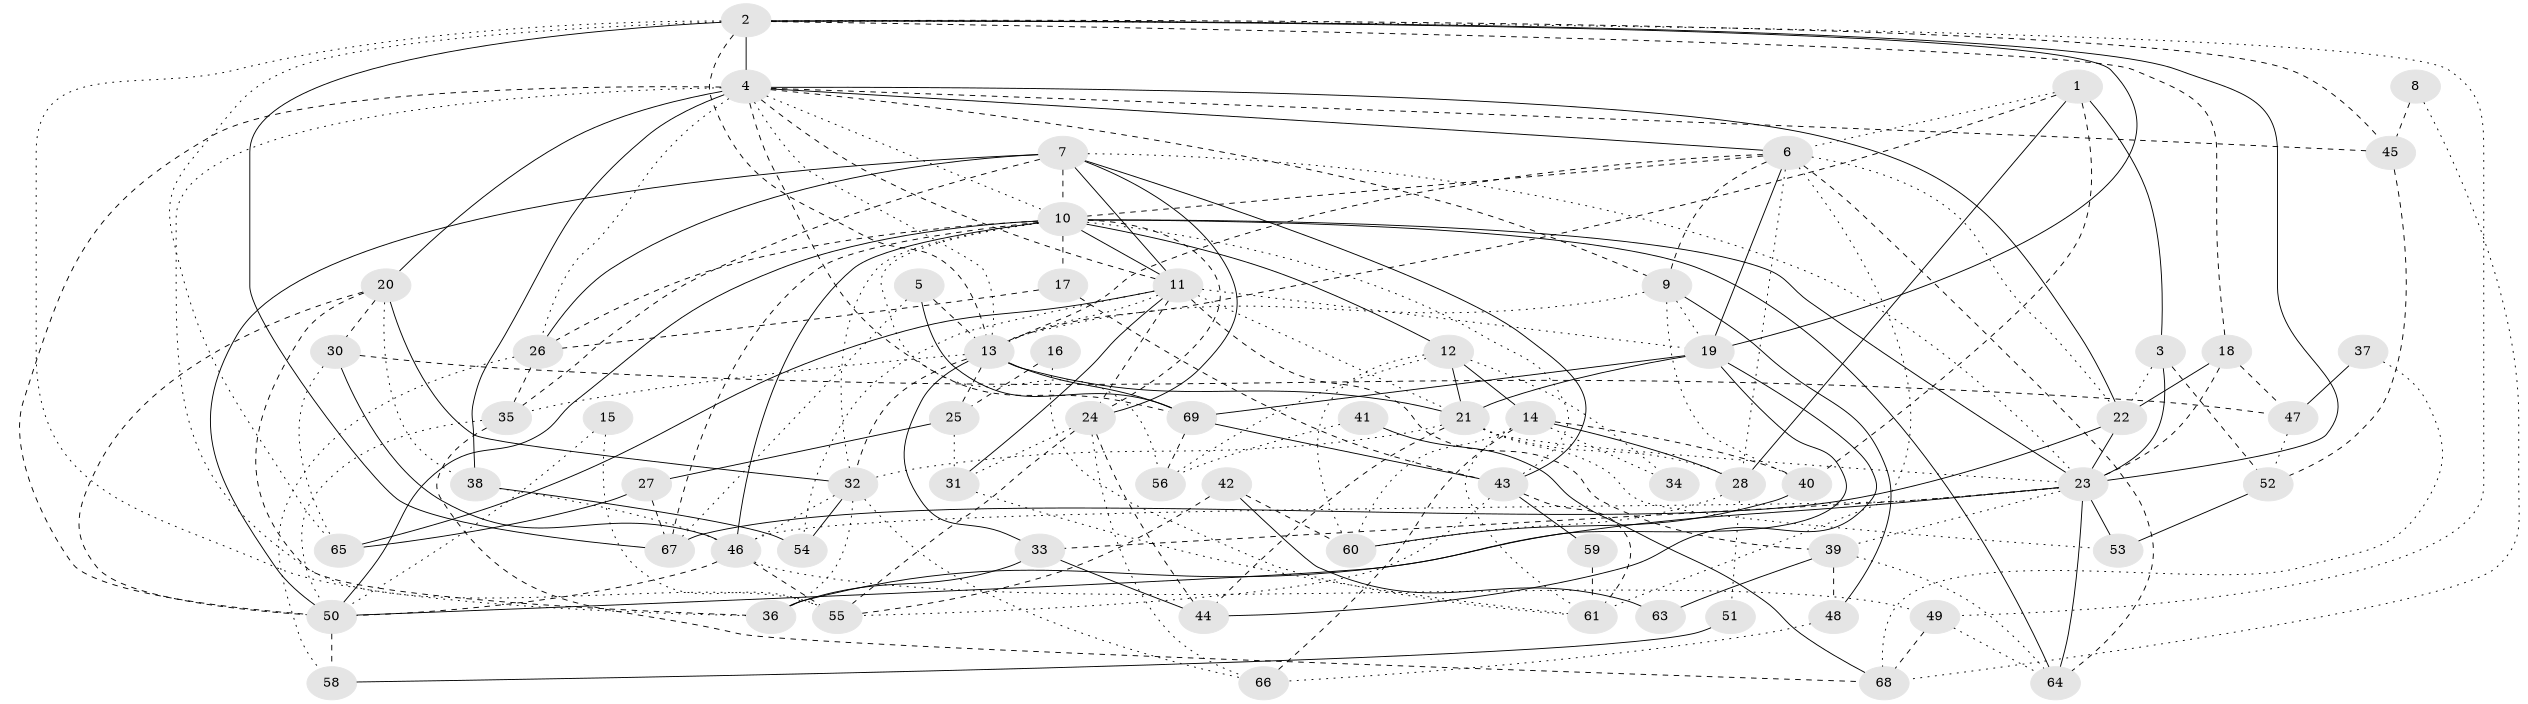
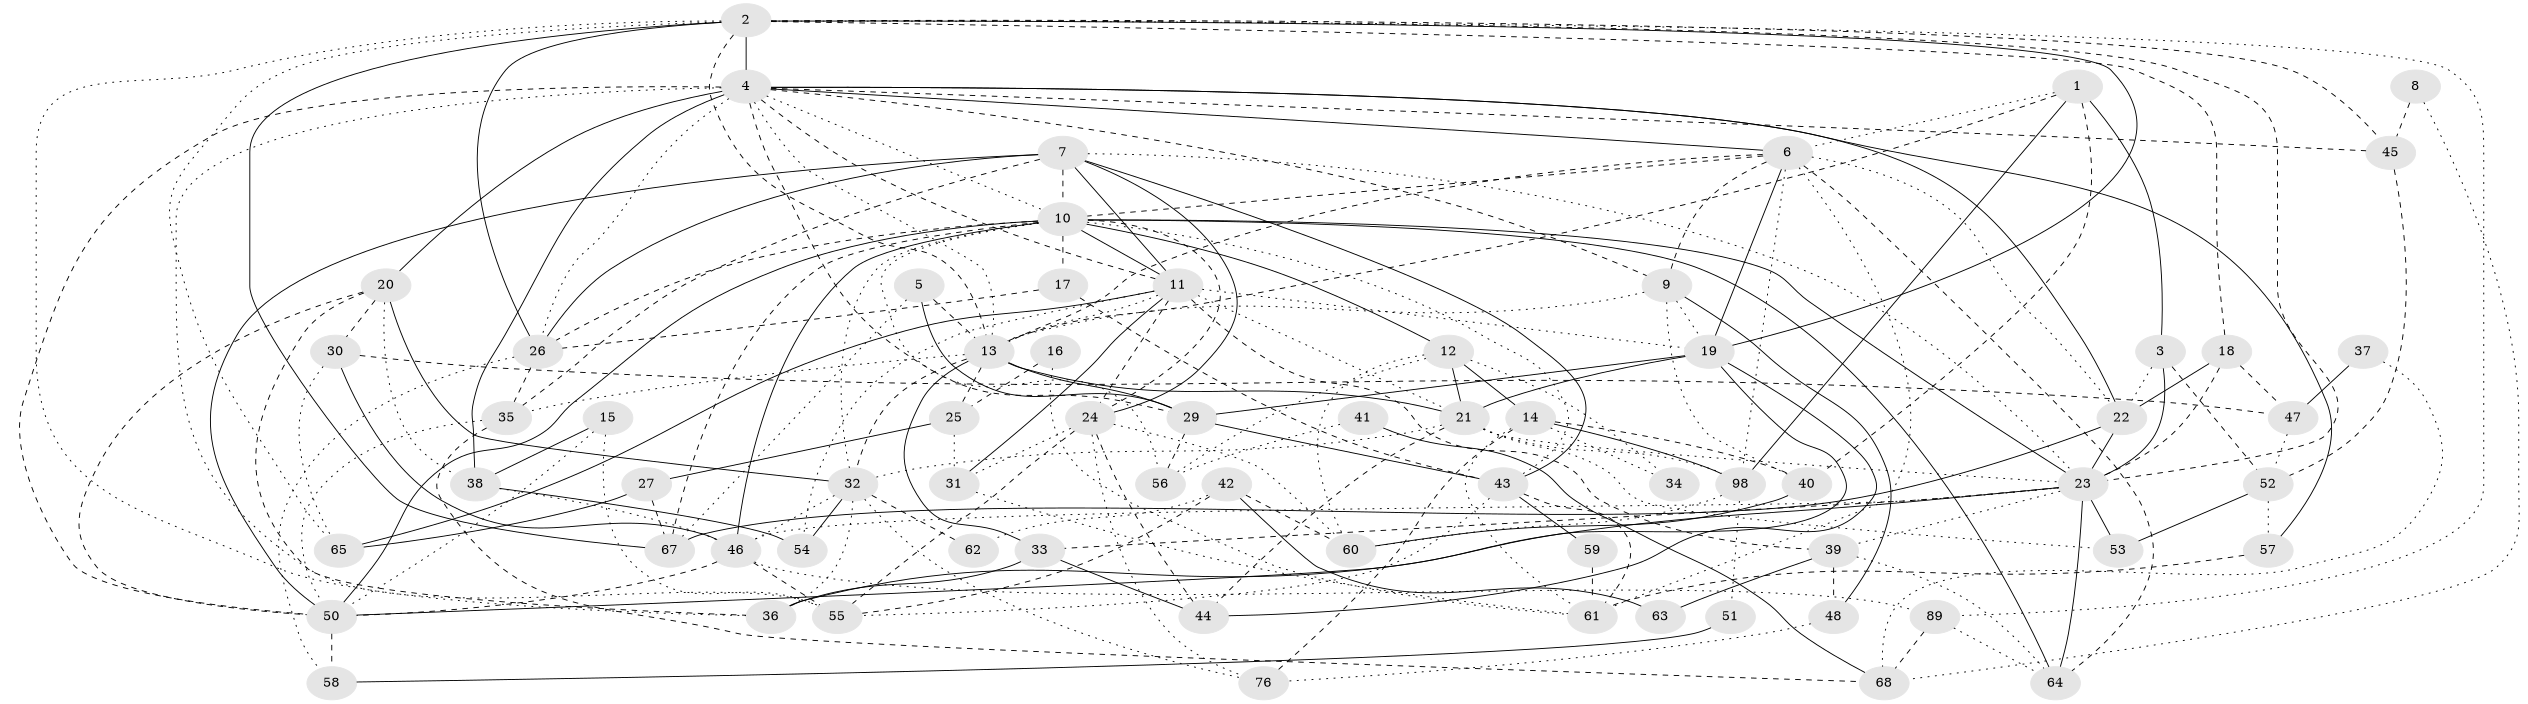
(2068, 52) -> (2068, 52)
none -> (498, 84)
(1192, 418) -> (1192, 418)
none -> (537, 453)
(1422, 456) -> (1243, 460)
(1741, 484) -> (1741, 484)
none -> (974, 551)
none -> (2268, 551)
(1935, 617) -> (1935, 617)
(1264, 683) -> (1264, 683)
